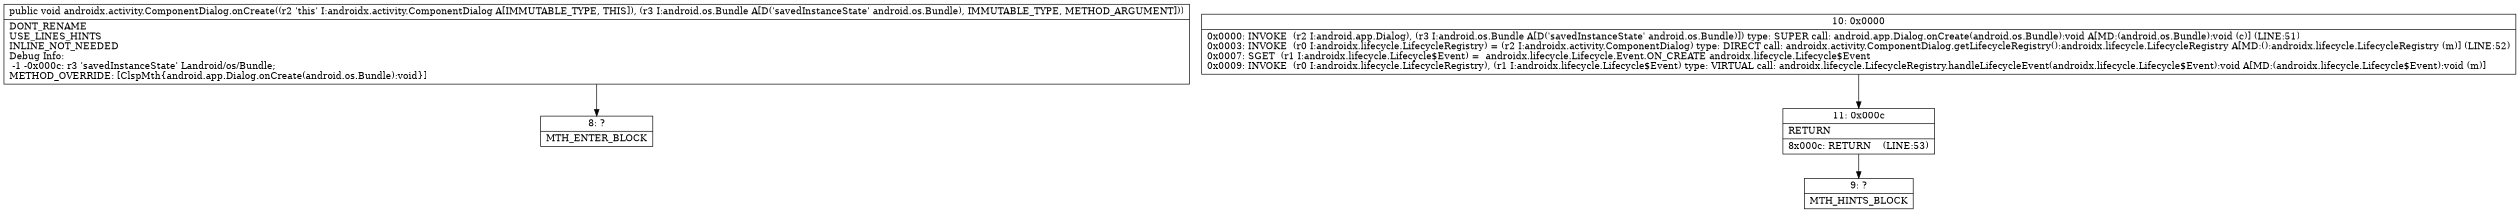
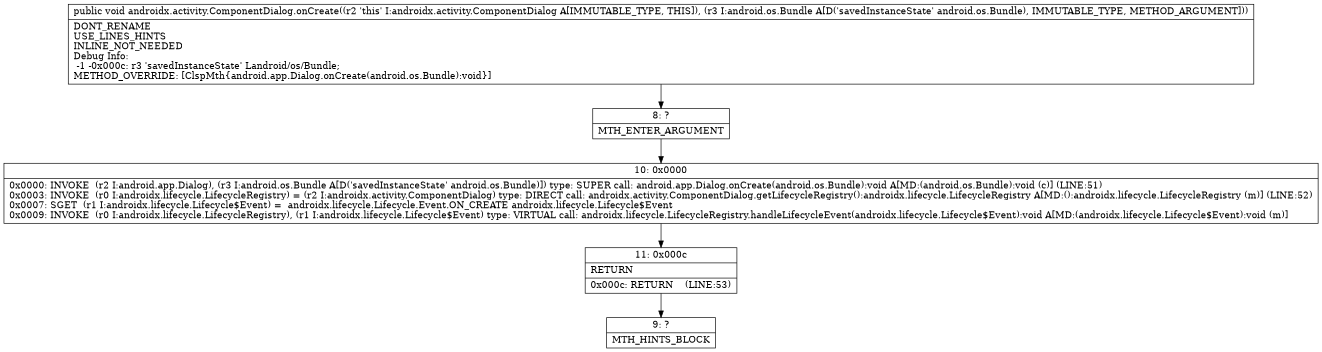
(597, 139) -> (661, 131)
(1859, 146) -> (661, 285)
none -> (661, 148)
